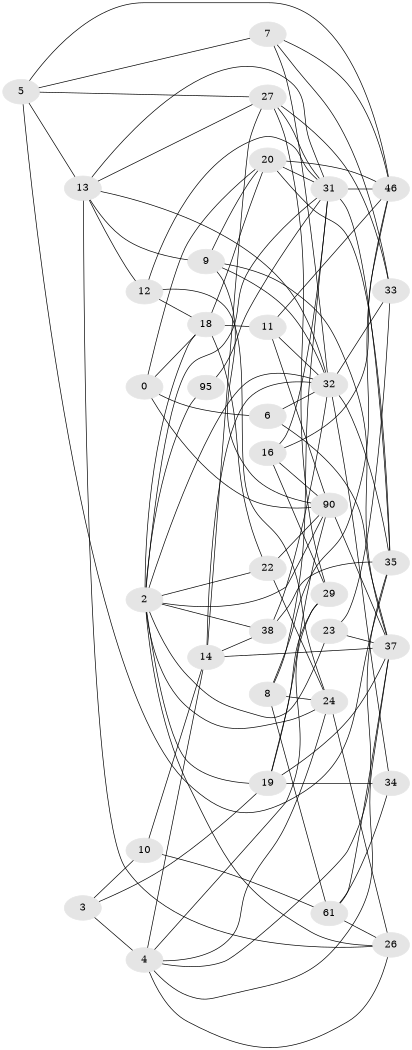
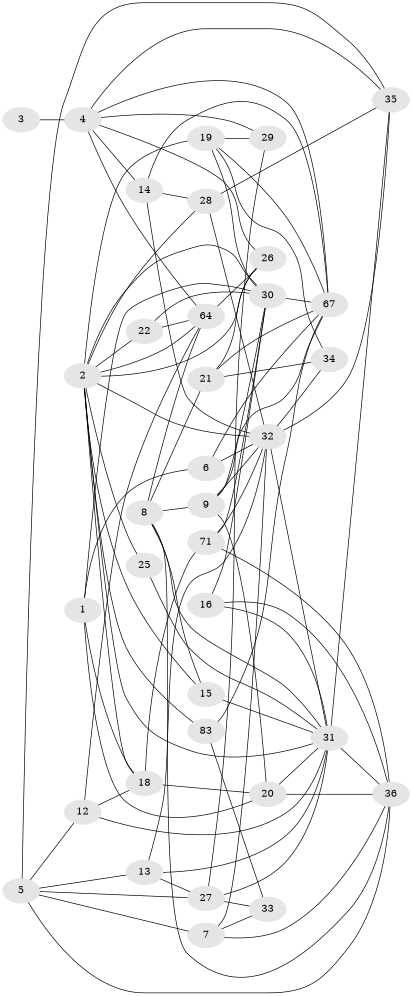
(391, 189) -> (391, 794)
(111, 241) -> (52, 851)
(131, 243) -> (175, 509)
(354, 252) -> none
(268, 327) -> (206, 542)
(360, 338) -> (299, 587)
(144, 387) -> (83, 610)
(206, 388) -> (144, 566)
(224, 430) -> none
(236, 435) -> none
(329, 505) -> (268, 296)
(297, 521) -> none
(268, 631) -> (206, 201)
(329, 631) -> (206, 731)
(391, 647) -> (329, 305)
(96, 670) -> none
none -> (206, 694)
(329, 702) -> (206, 316)
(144, 850) -> none
(183, 855) -> none
(329, 913) -> (206, 379)
